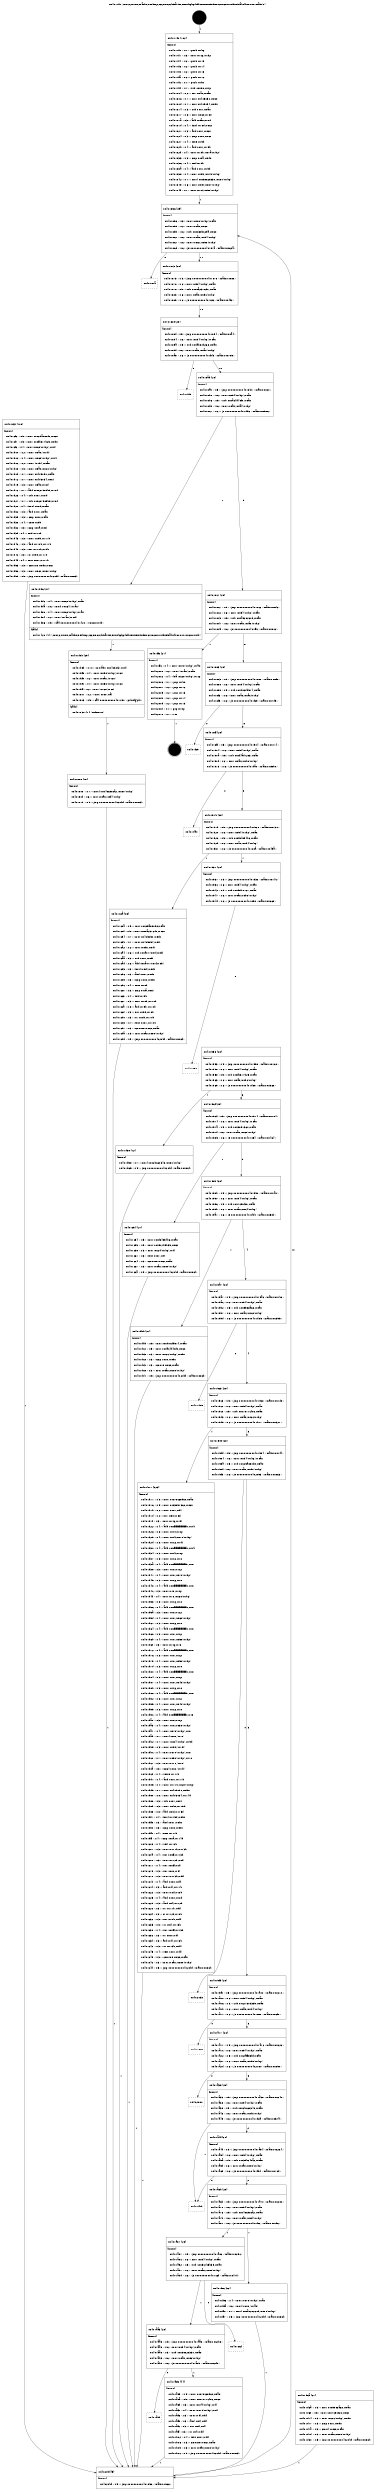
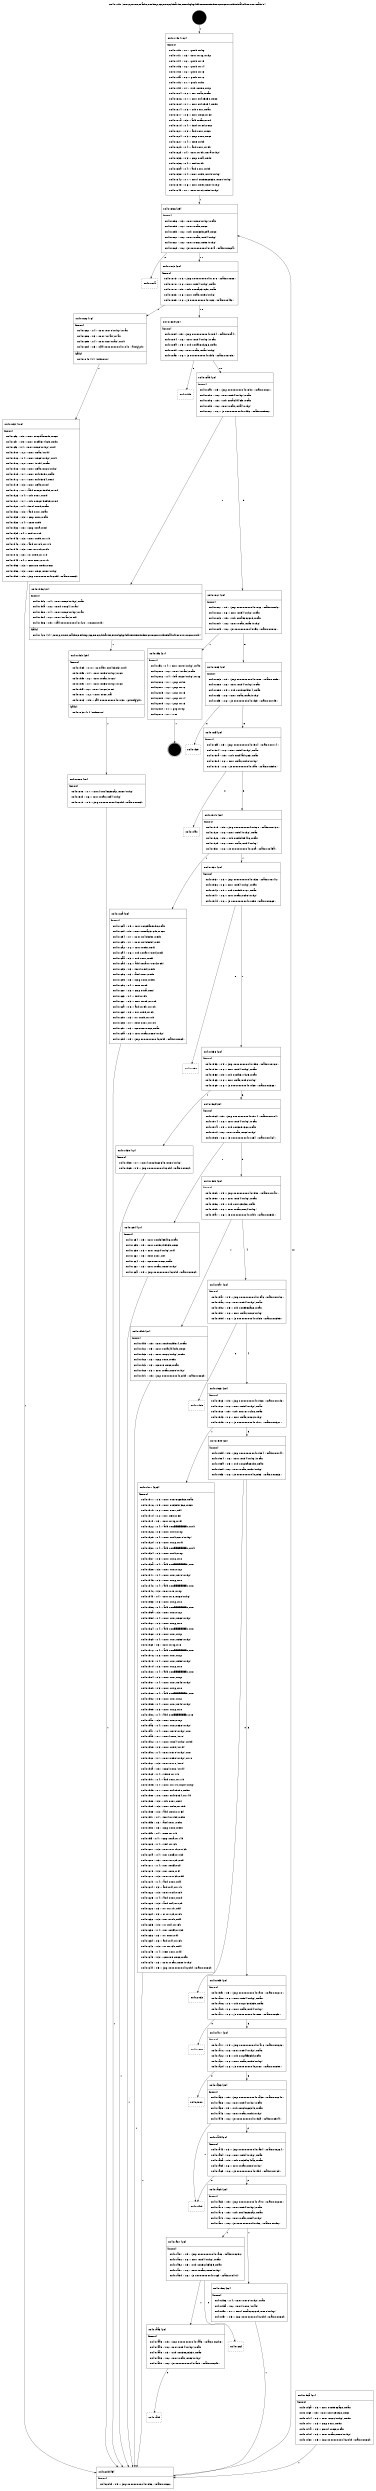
none -> (110, 339)
none -> (241, 975)
(203, 2418) -> none
